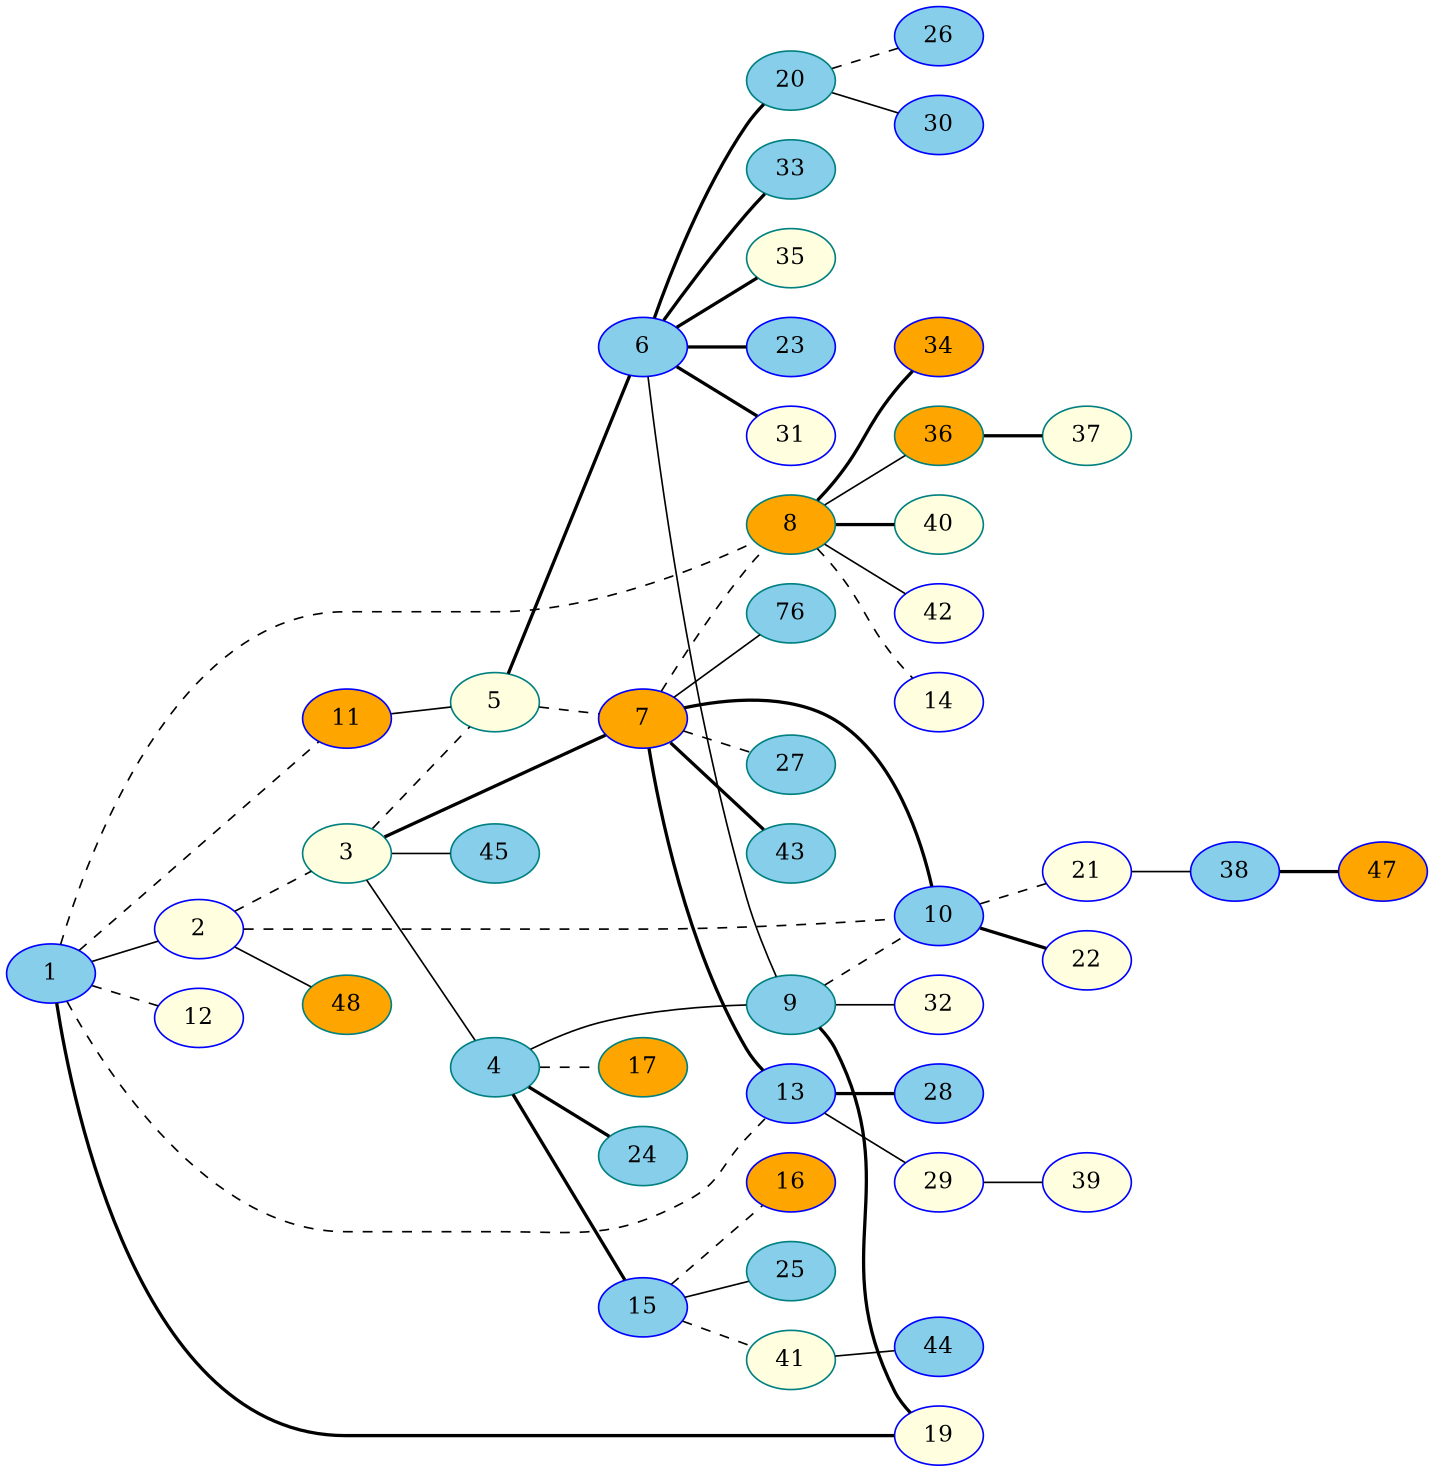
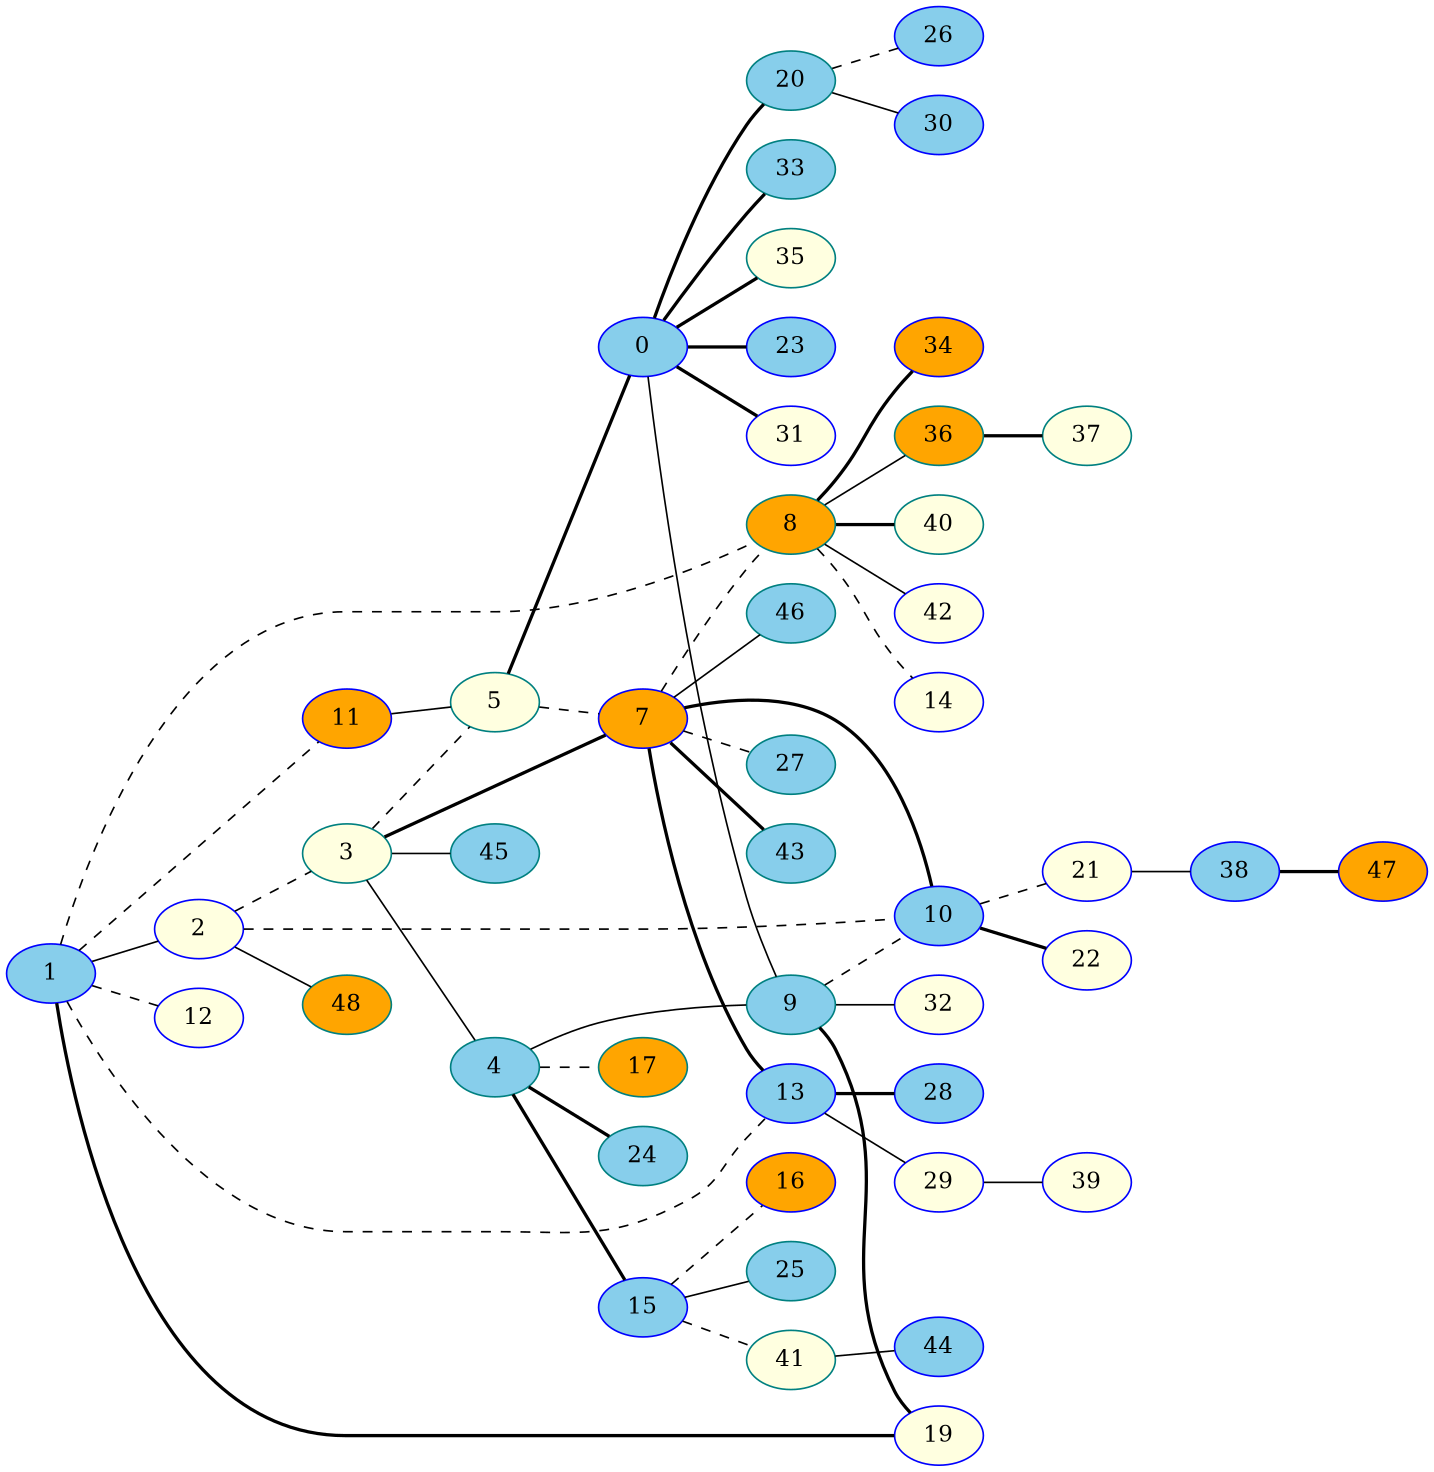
(643, 347) -> (643, 347)
(791, 613) -> (791, 613)
